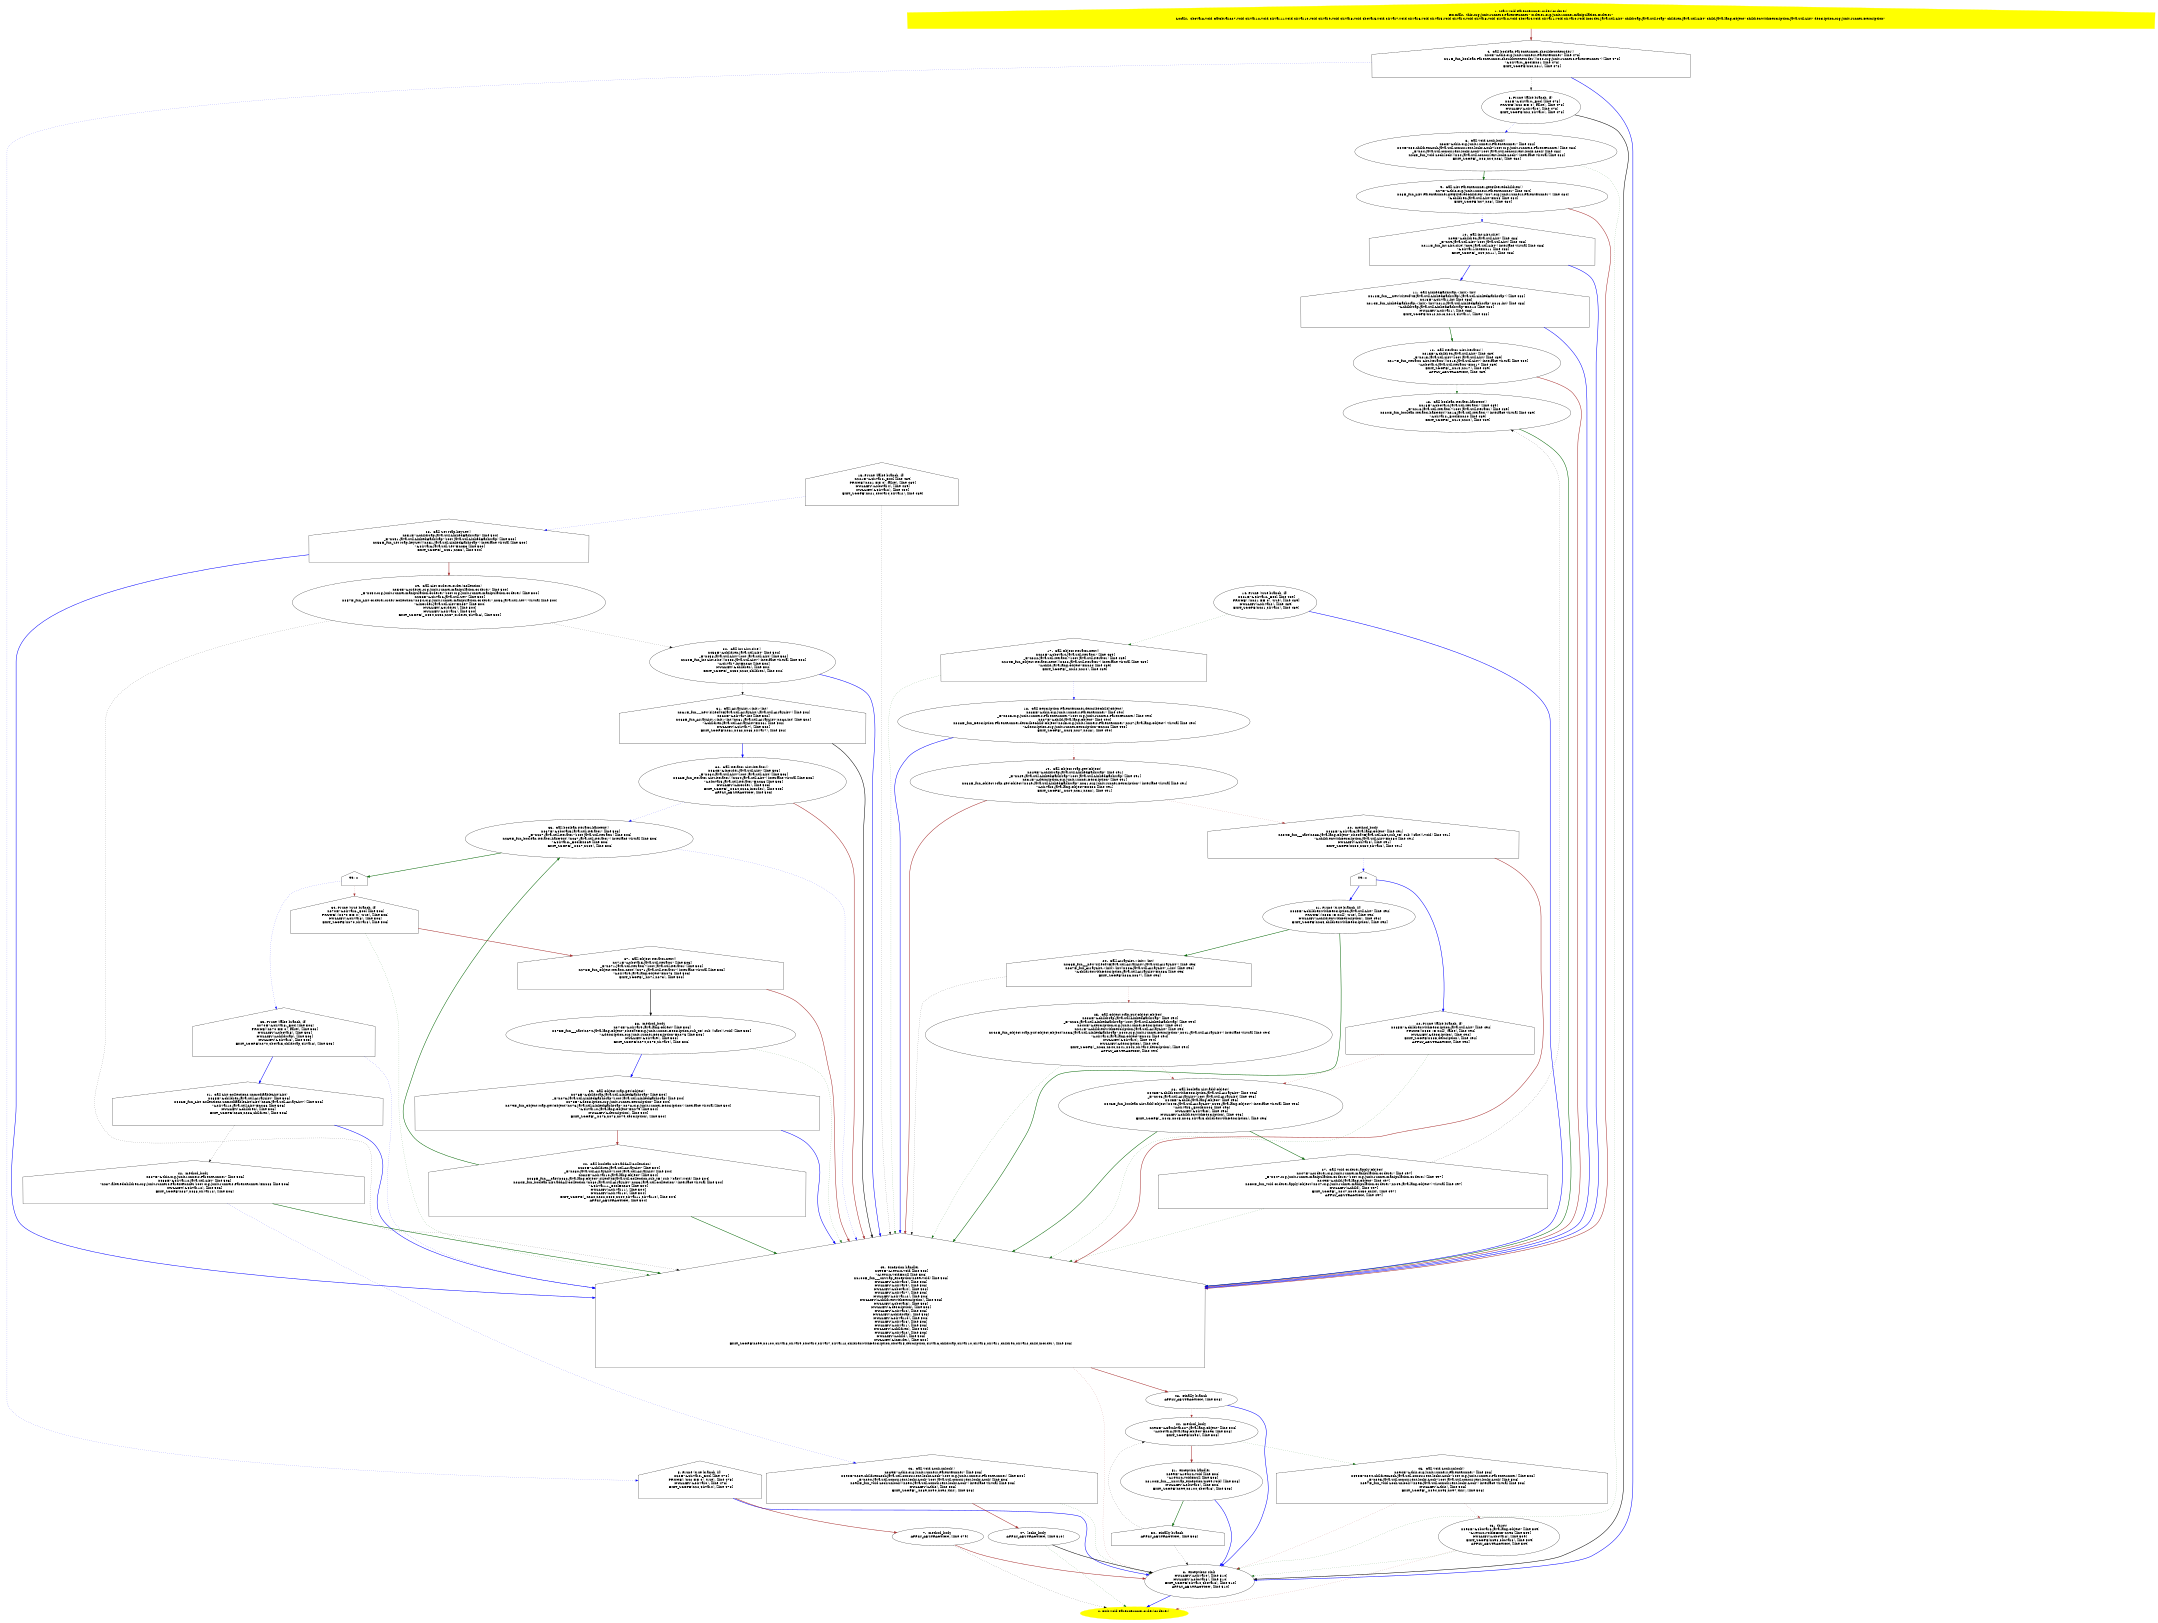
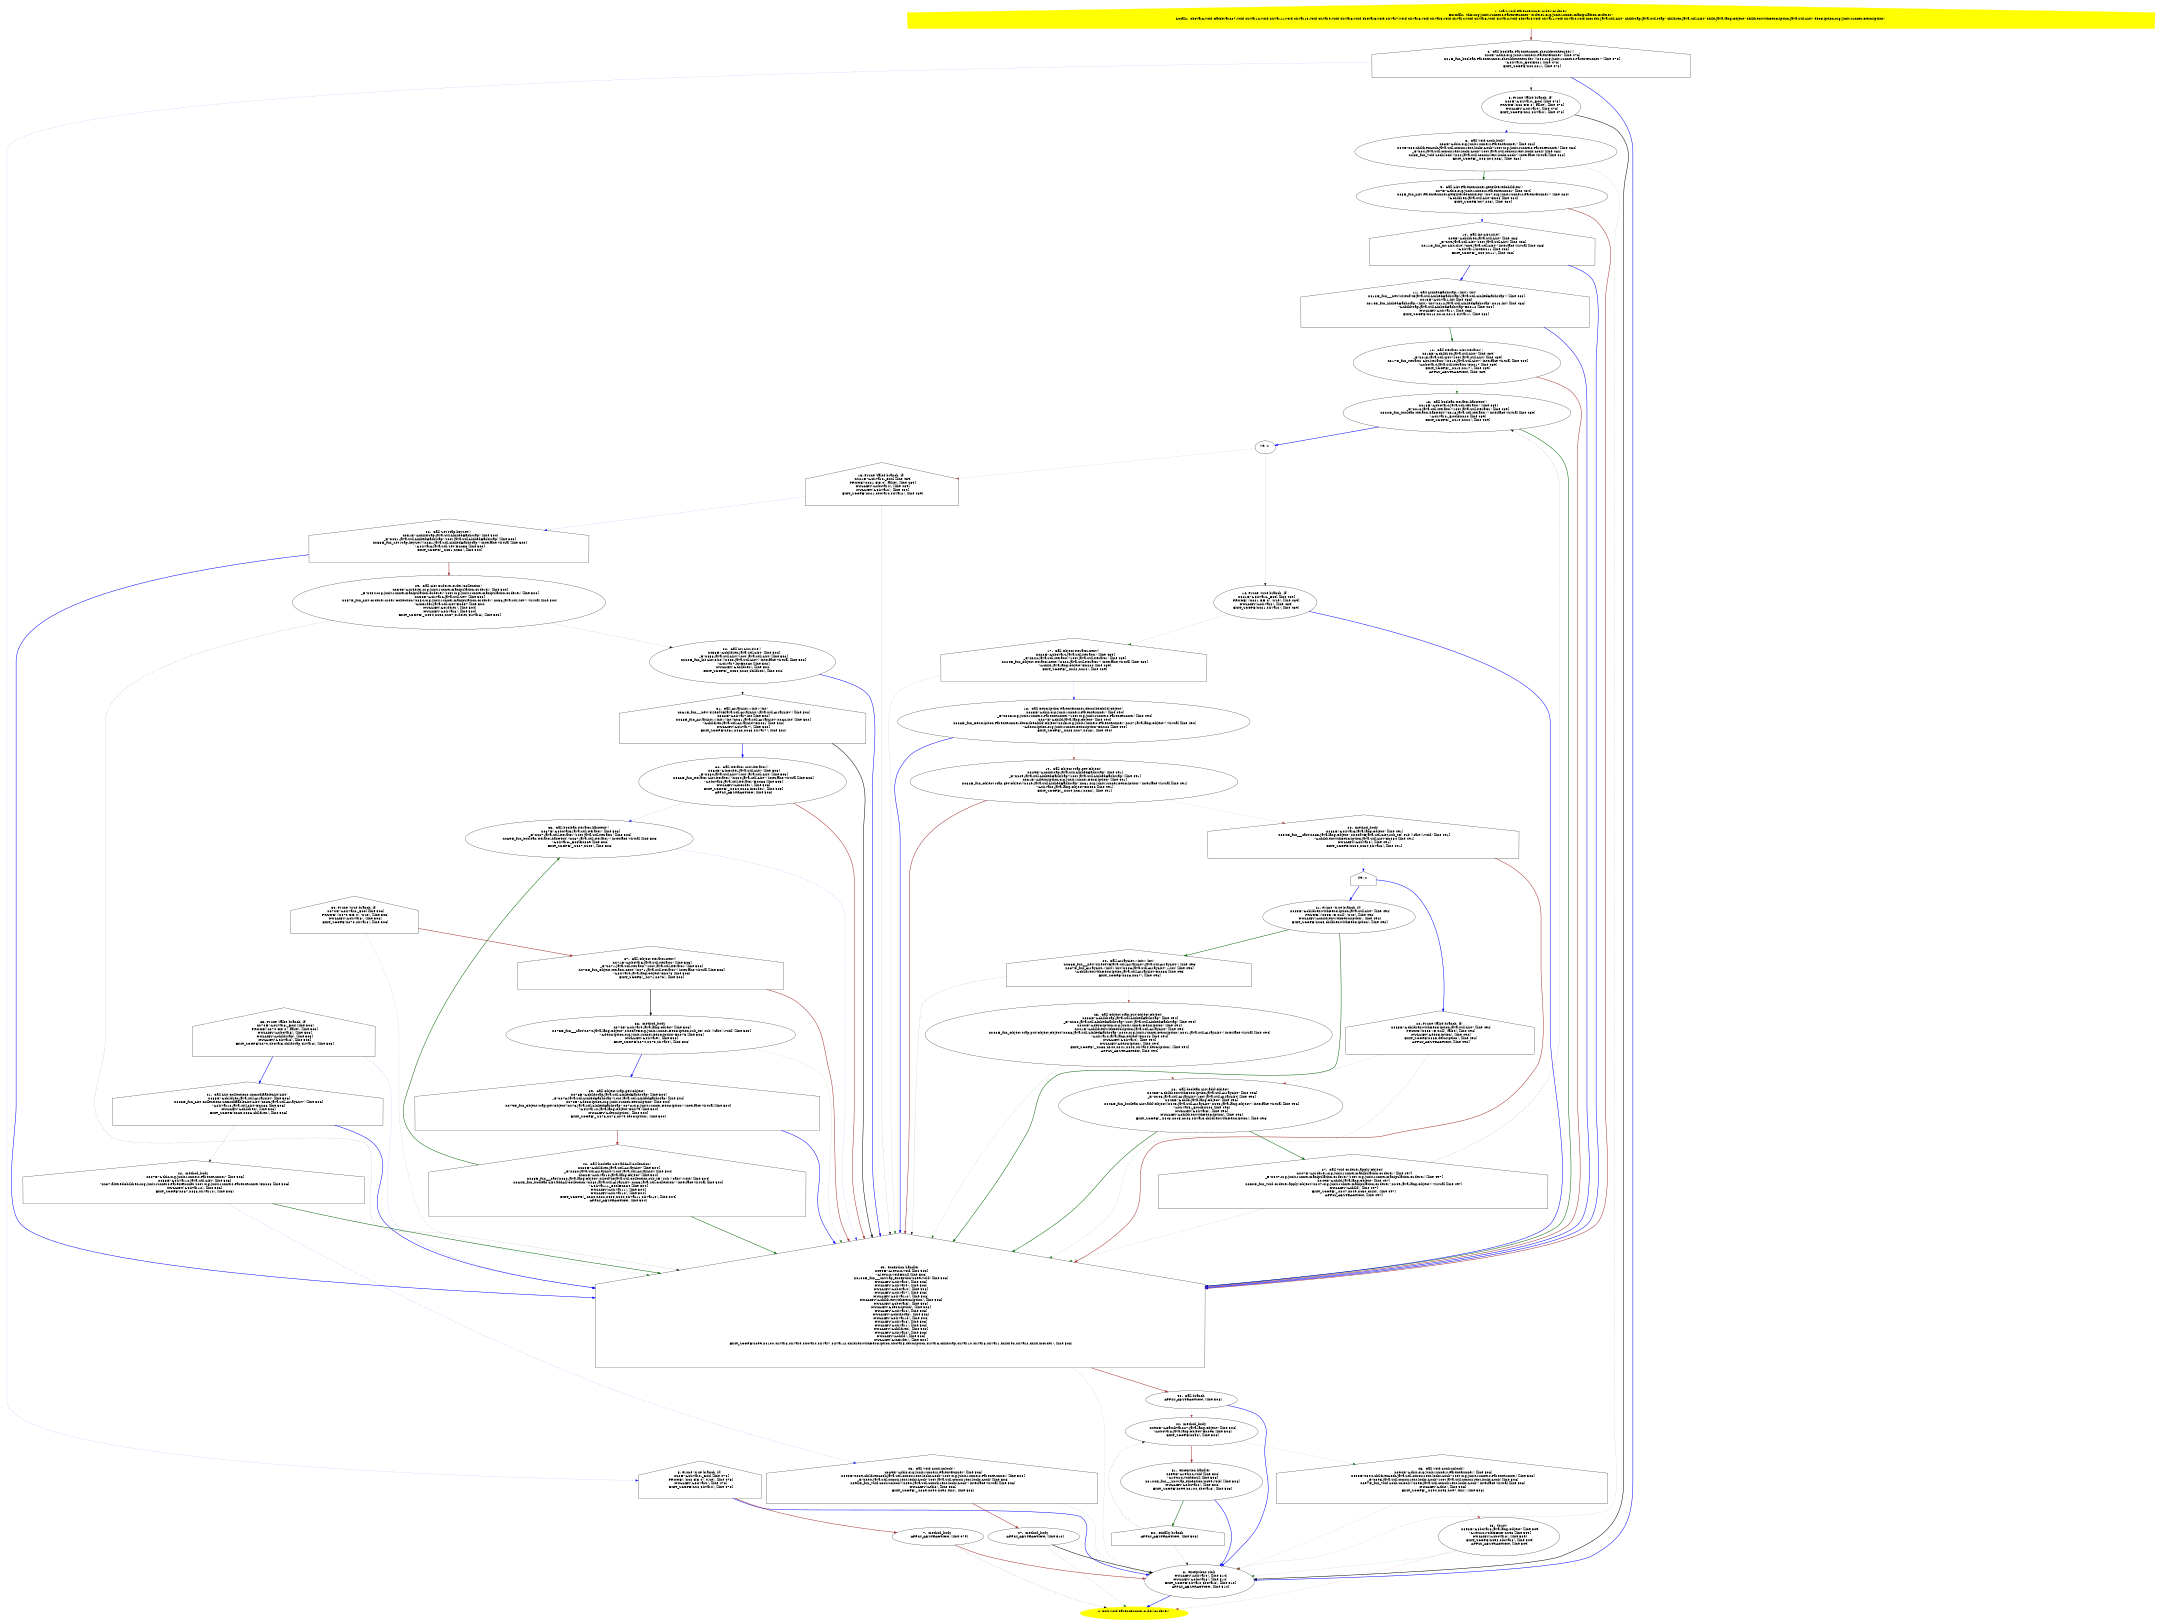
none -> (1265, 447)
(354, 879) -> none
(1192, 1400) -> (1192, 1400)
(1034, 1537) -> (1034, 1537)
